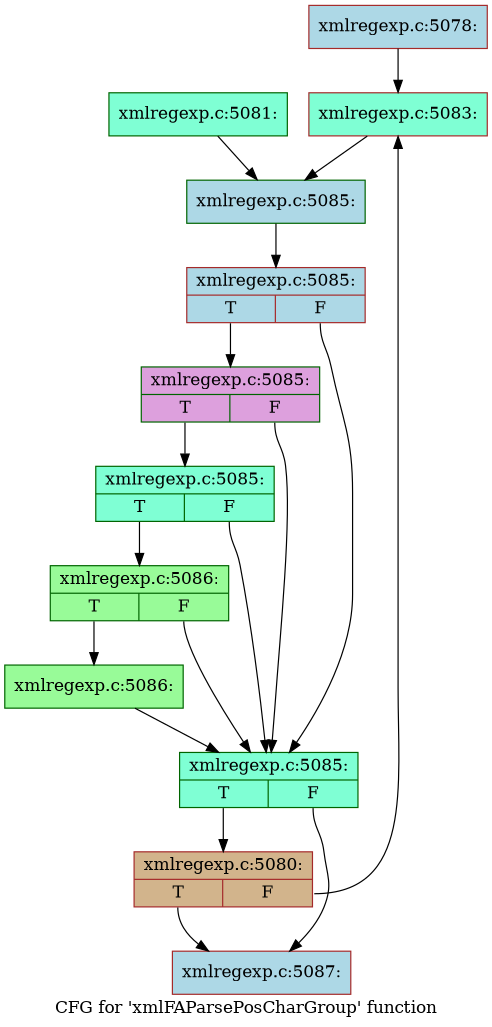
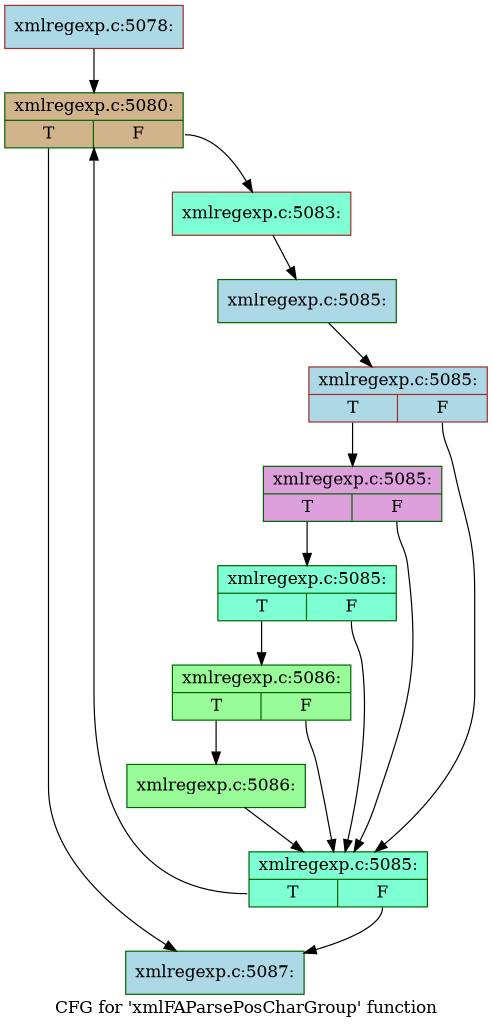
(398, 64) -> (94, 65)
(198, 114) -> none
(223, 879) -> (94, 120)
(262, 973) -> (215, 973)
